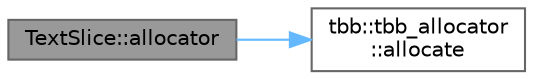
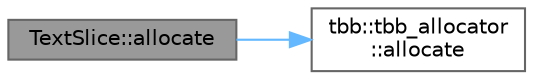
(122, 40) -> (122, 40)
